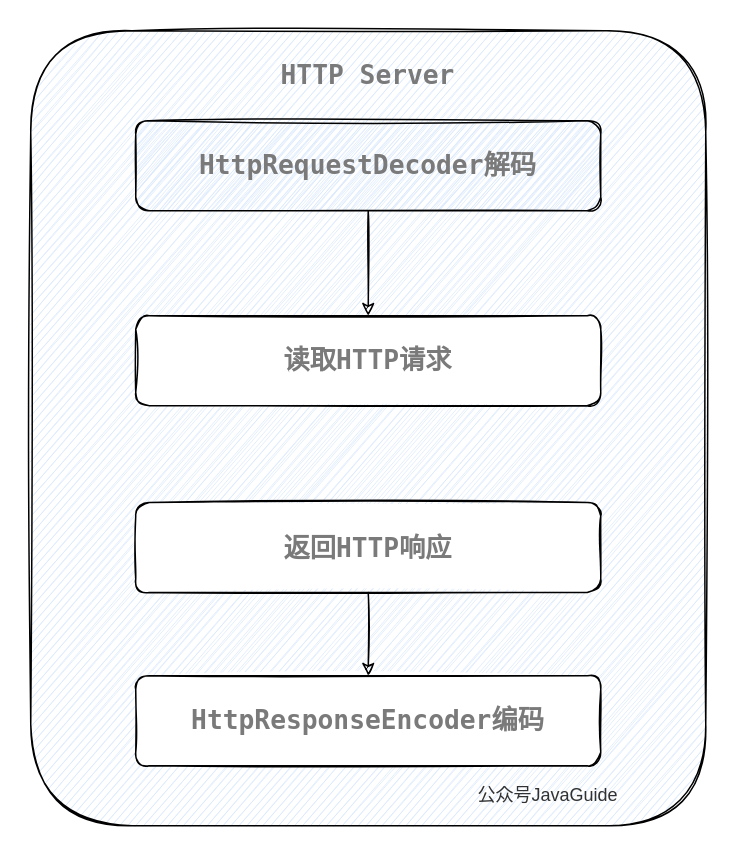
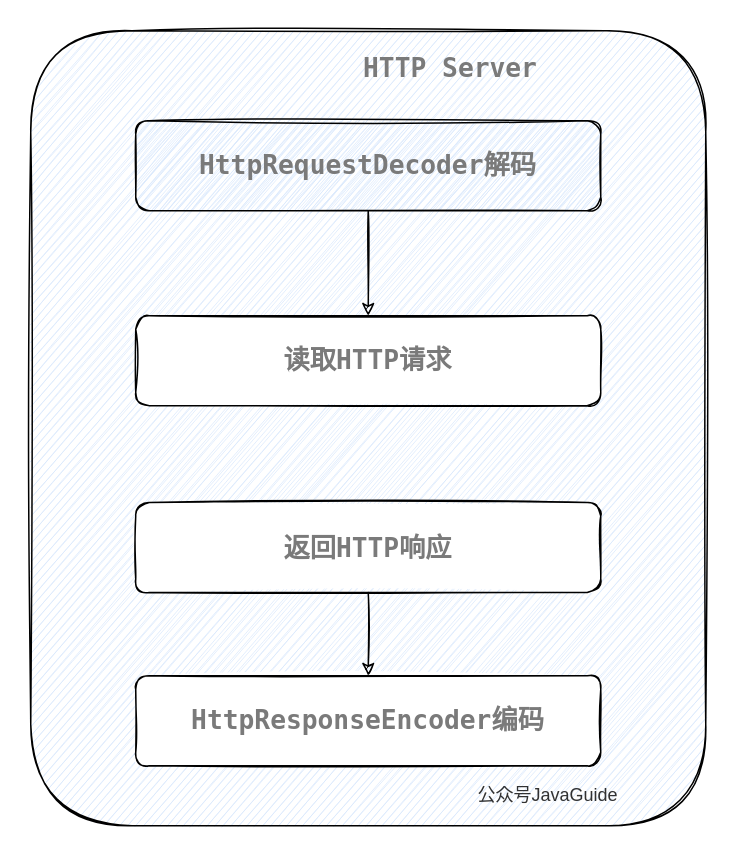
(368, 76) -> (451, 68)
